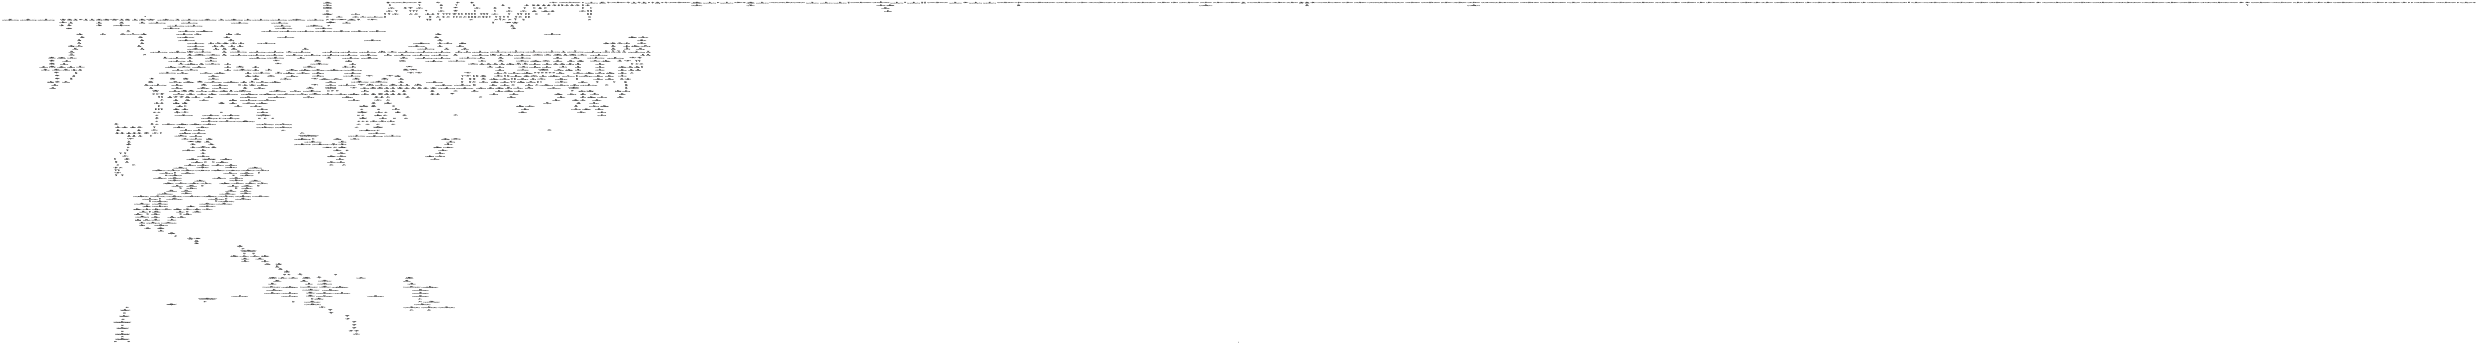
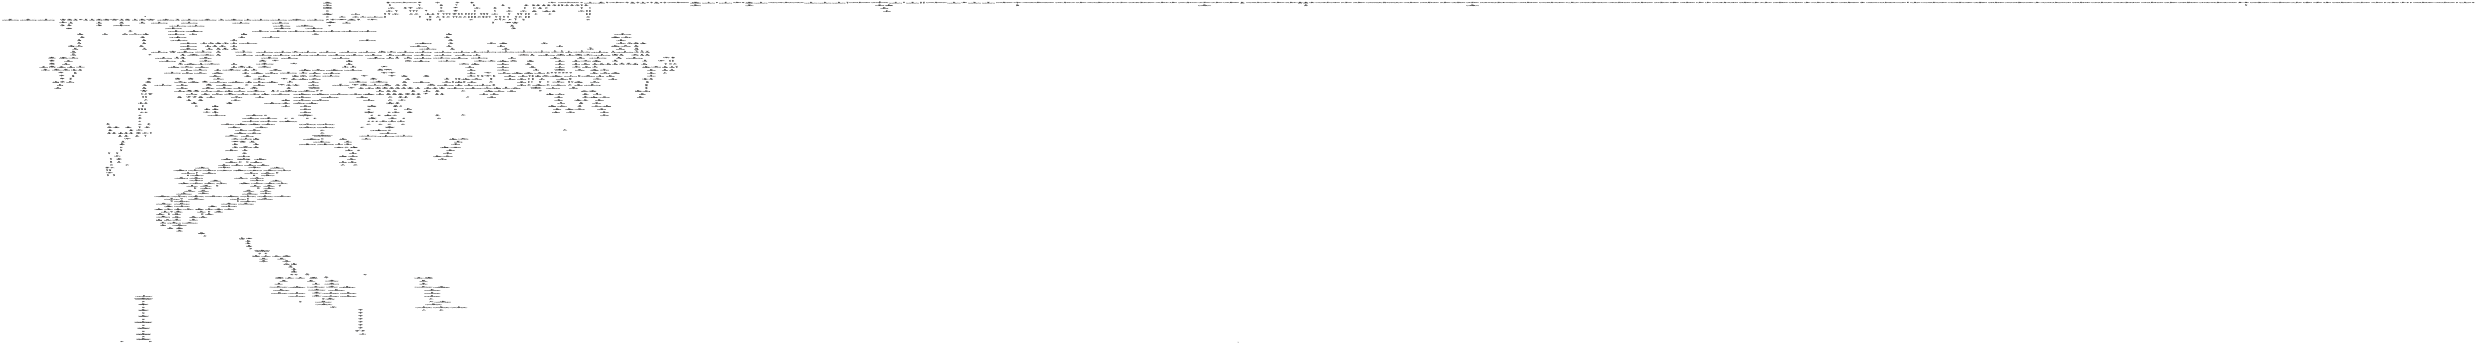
(180, 106) -> none
